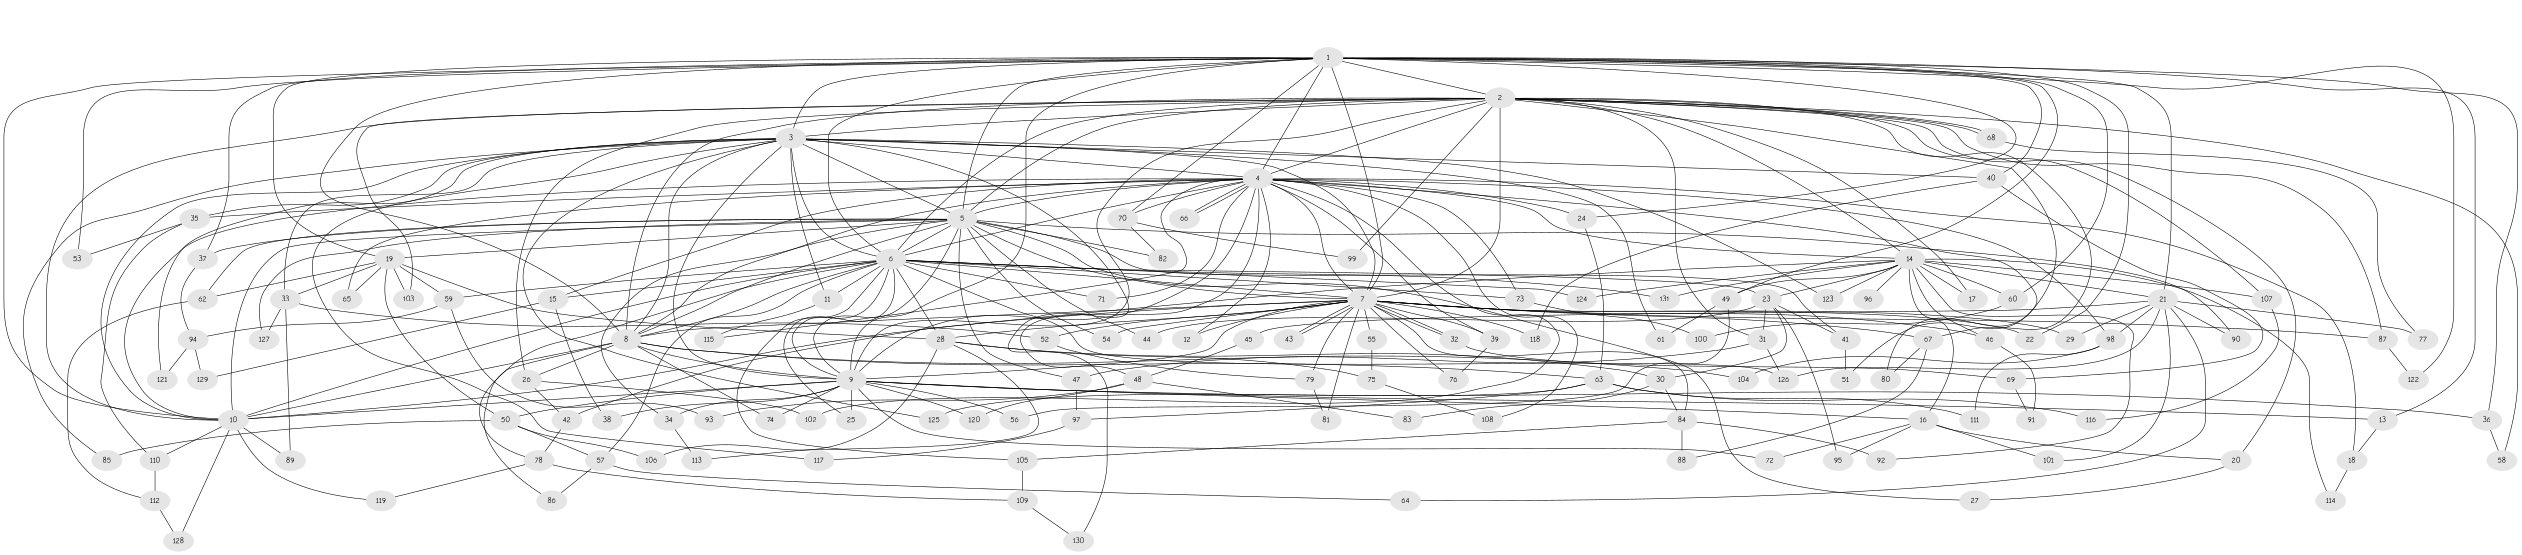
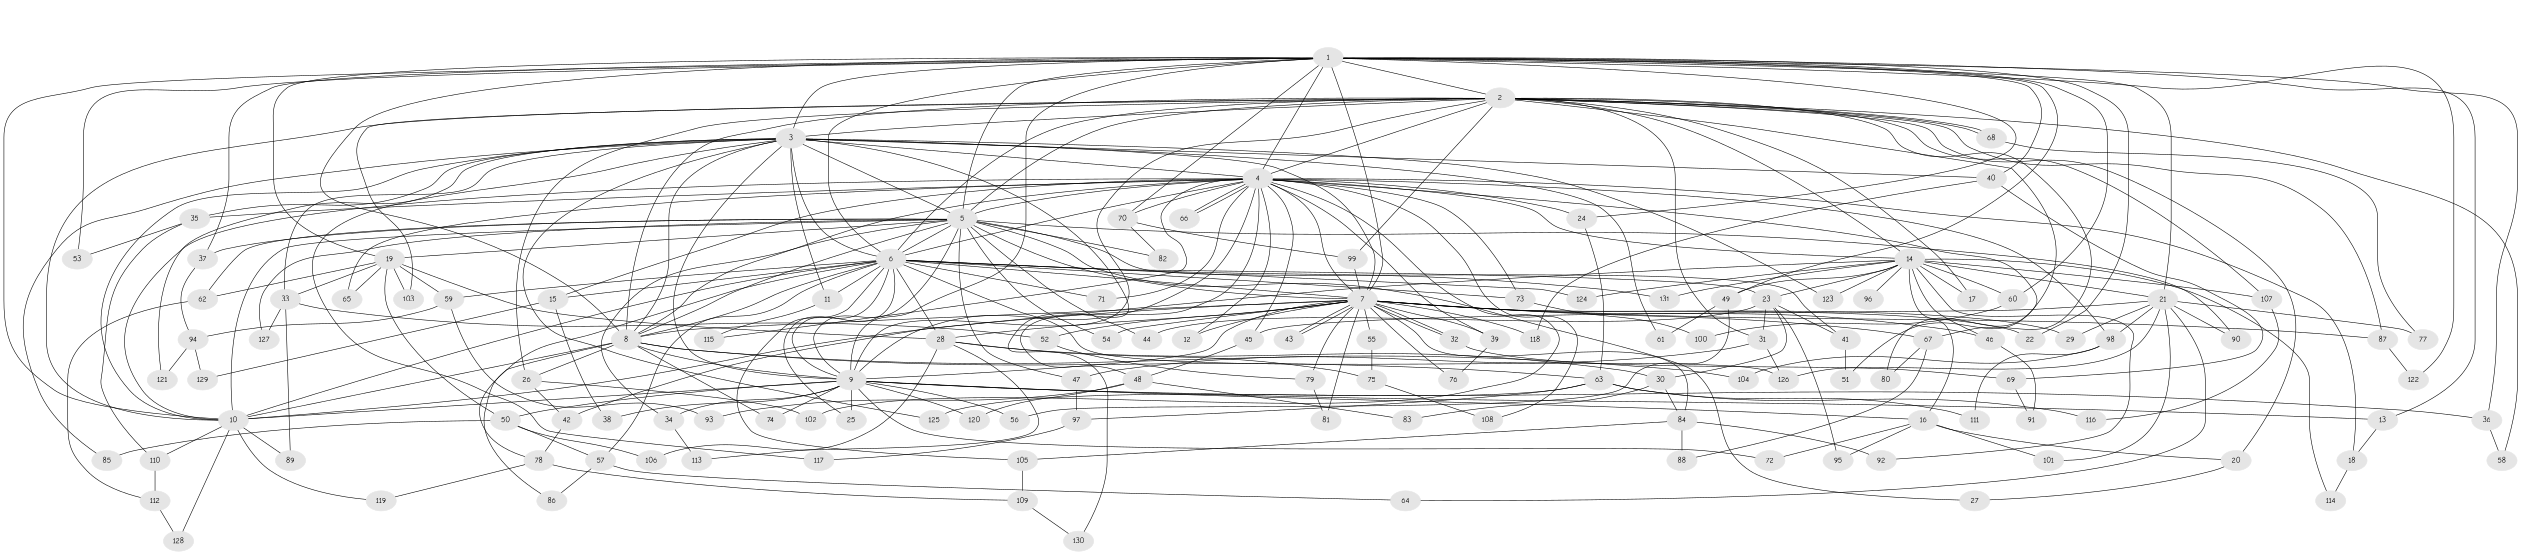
(1494, 241) -> (1357, 279)
none -> (1290, 258)
